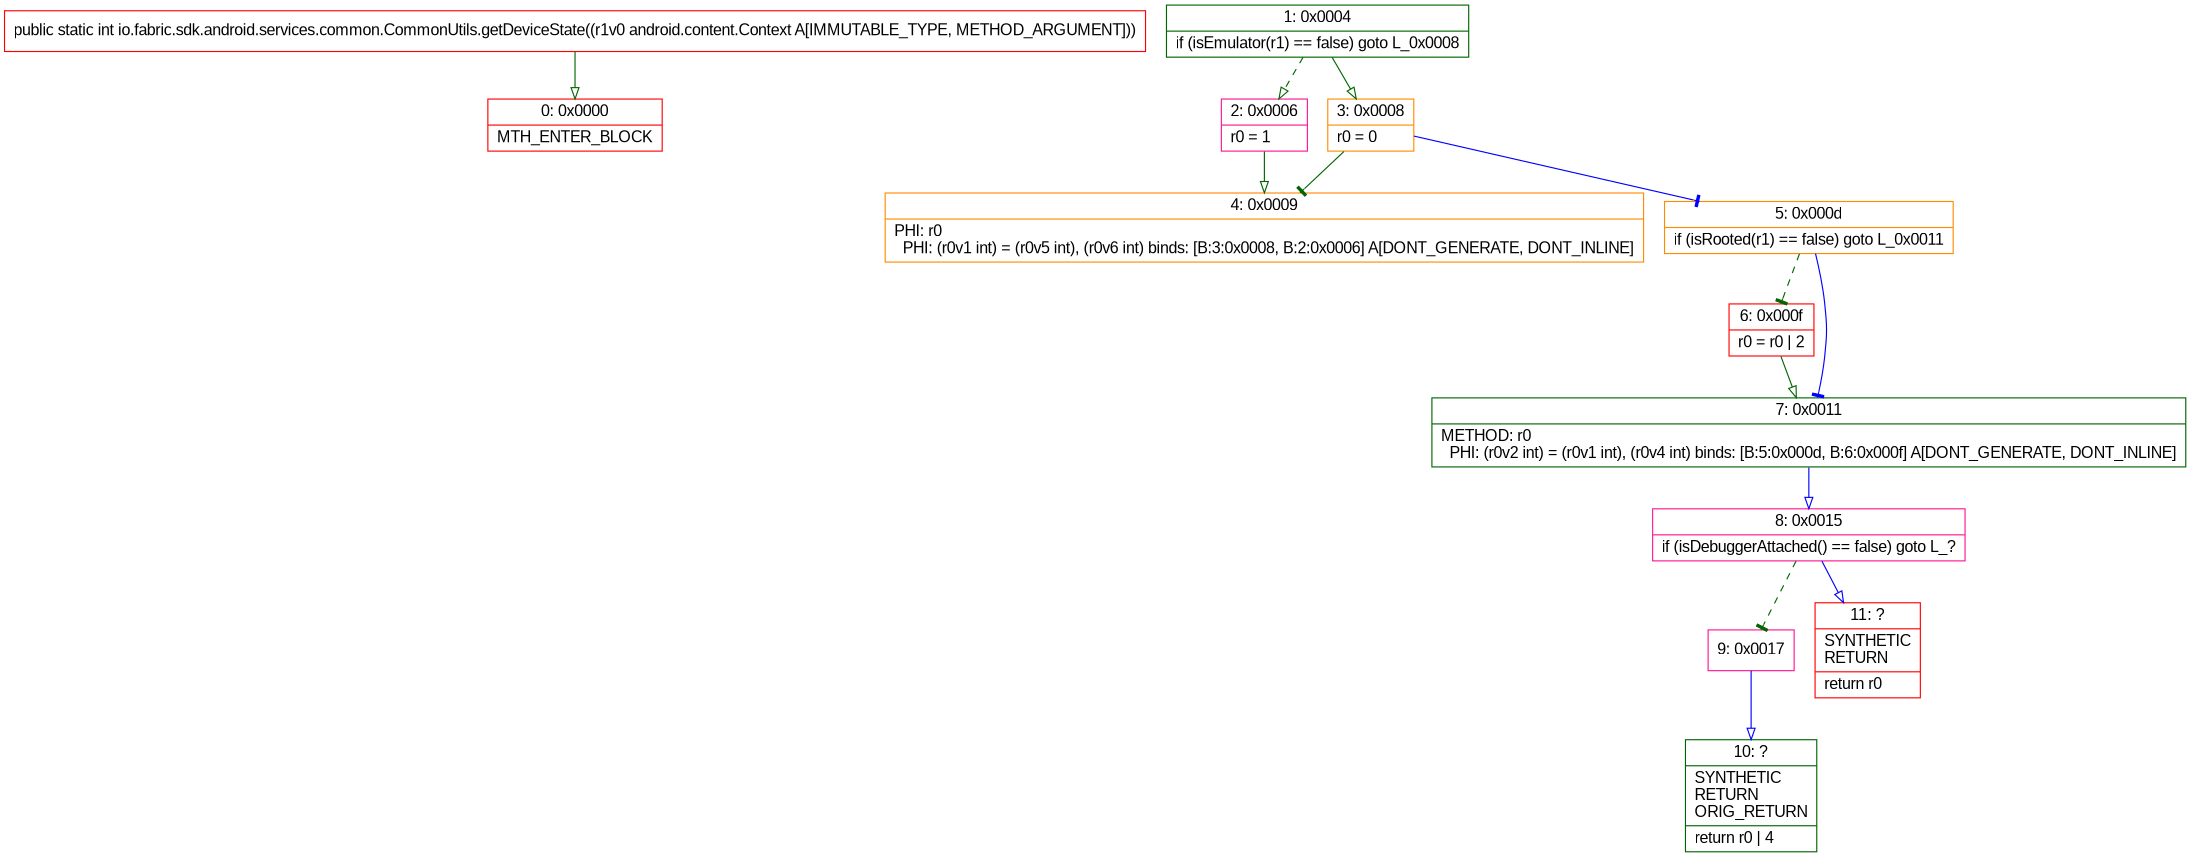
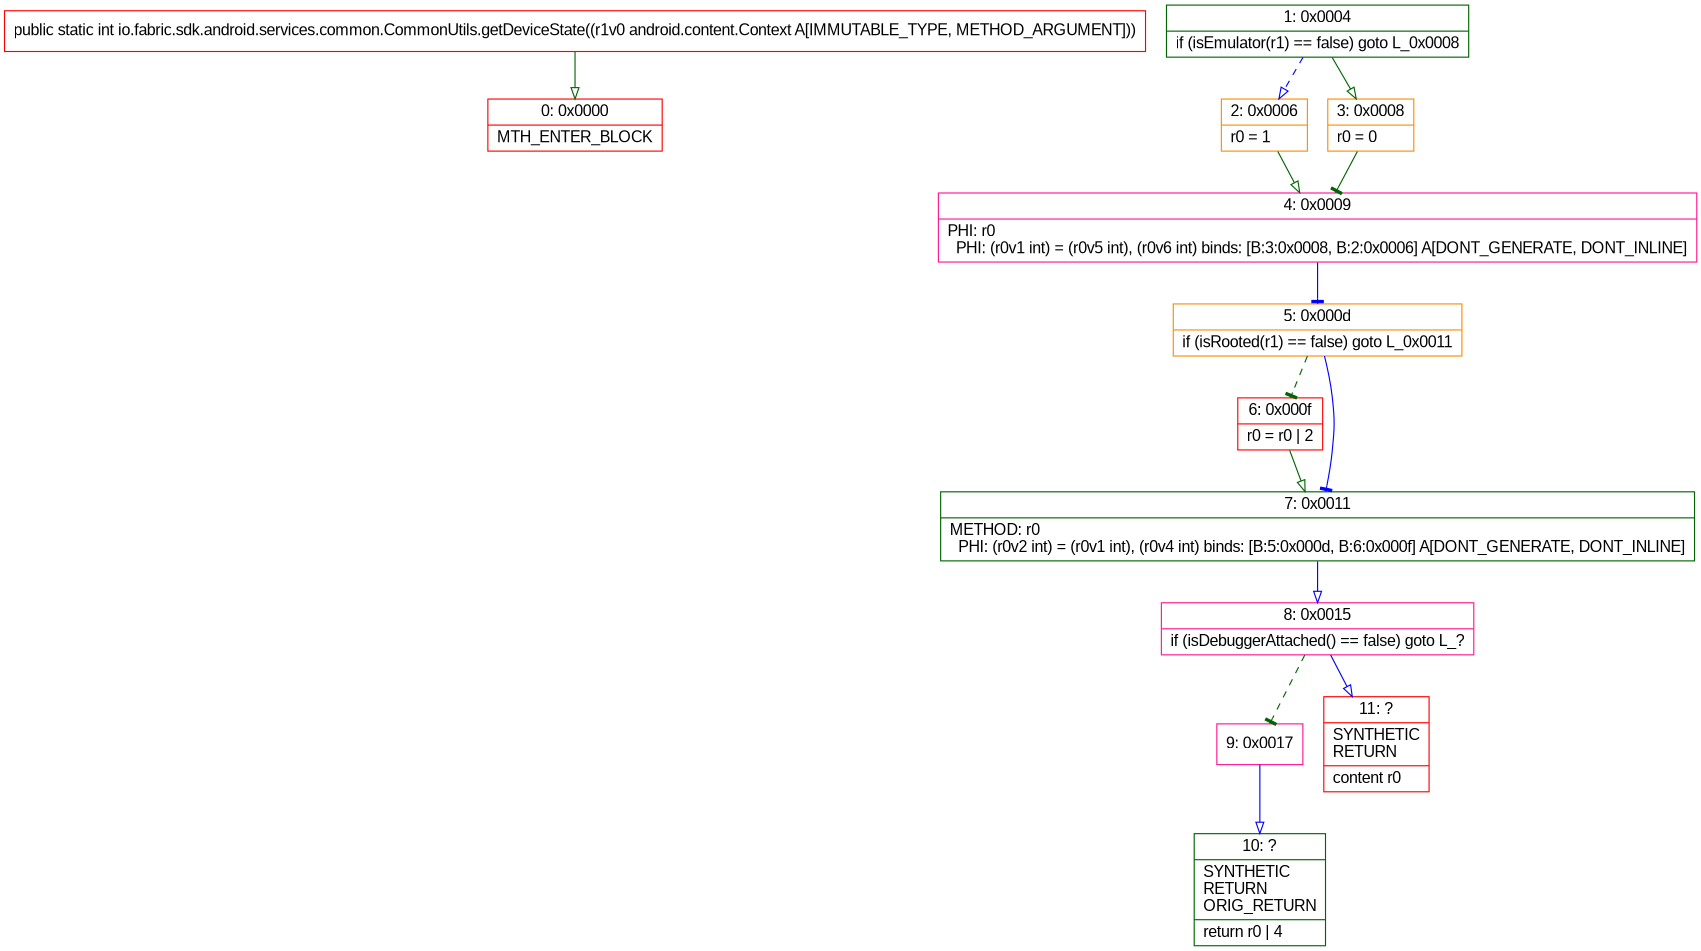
(1294, 73) -> (1294, 73)
(1264, 125) -> (1264, 125)
(1554, 168) -> (1318, 280)
(1264, 228) -> (1318, 228)
(1854, 684) -> (1367, 778)
